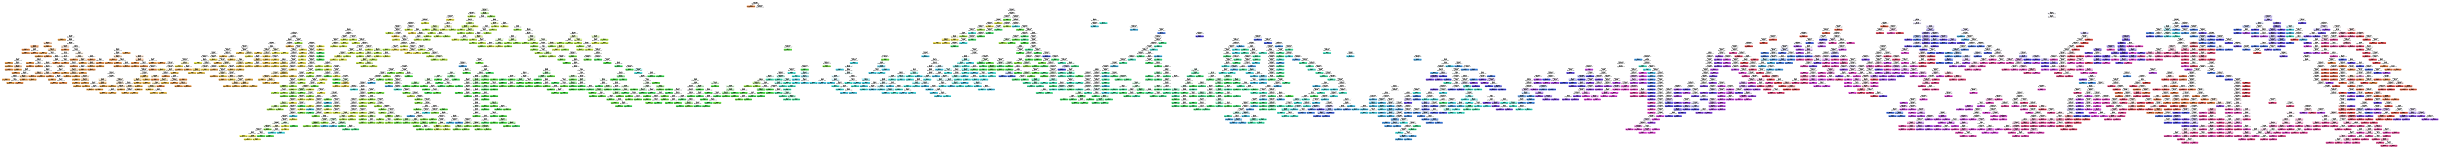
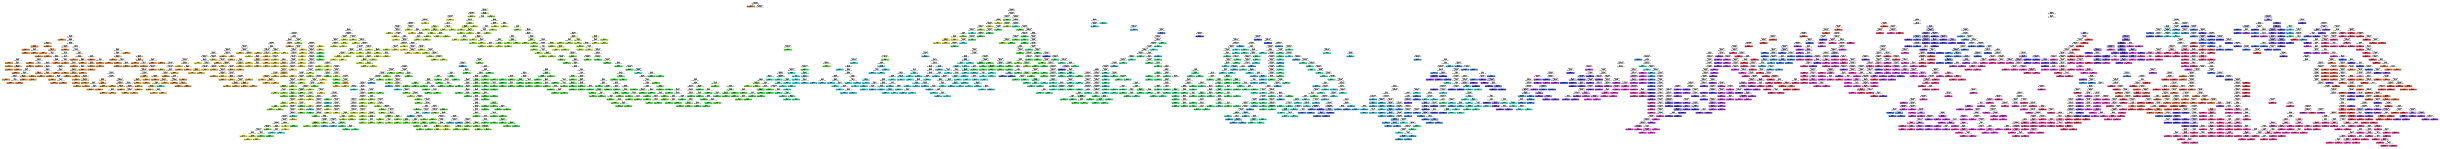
(2373, 83) -> (2373, 83)
(161, 86) -> (161, 86)
